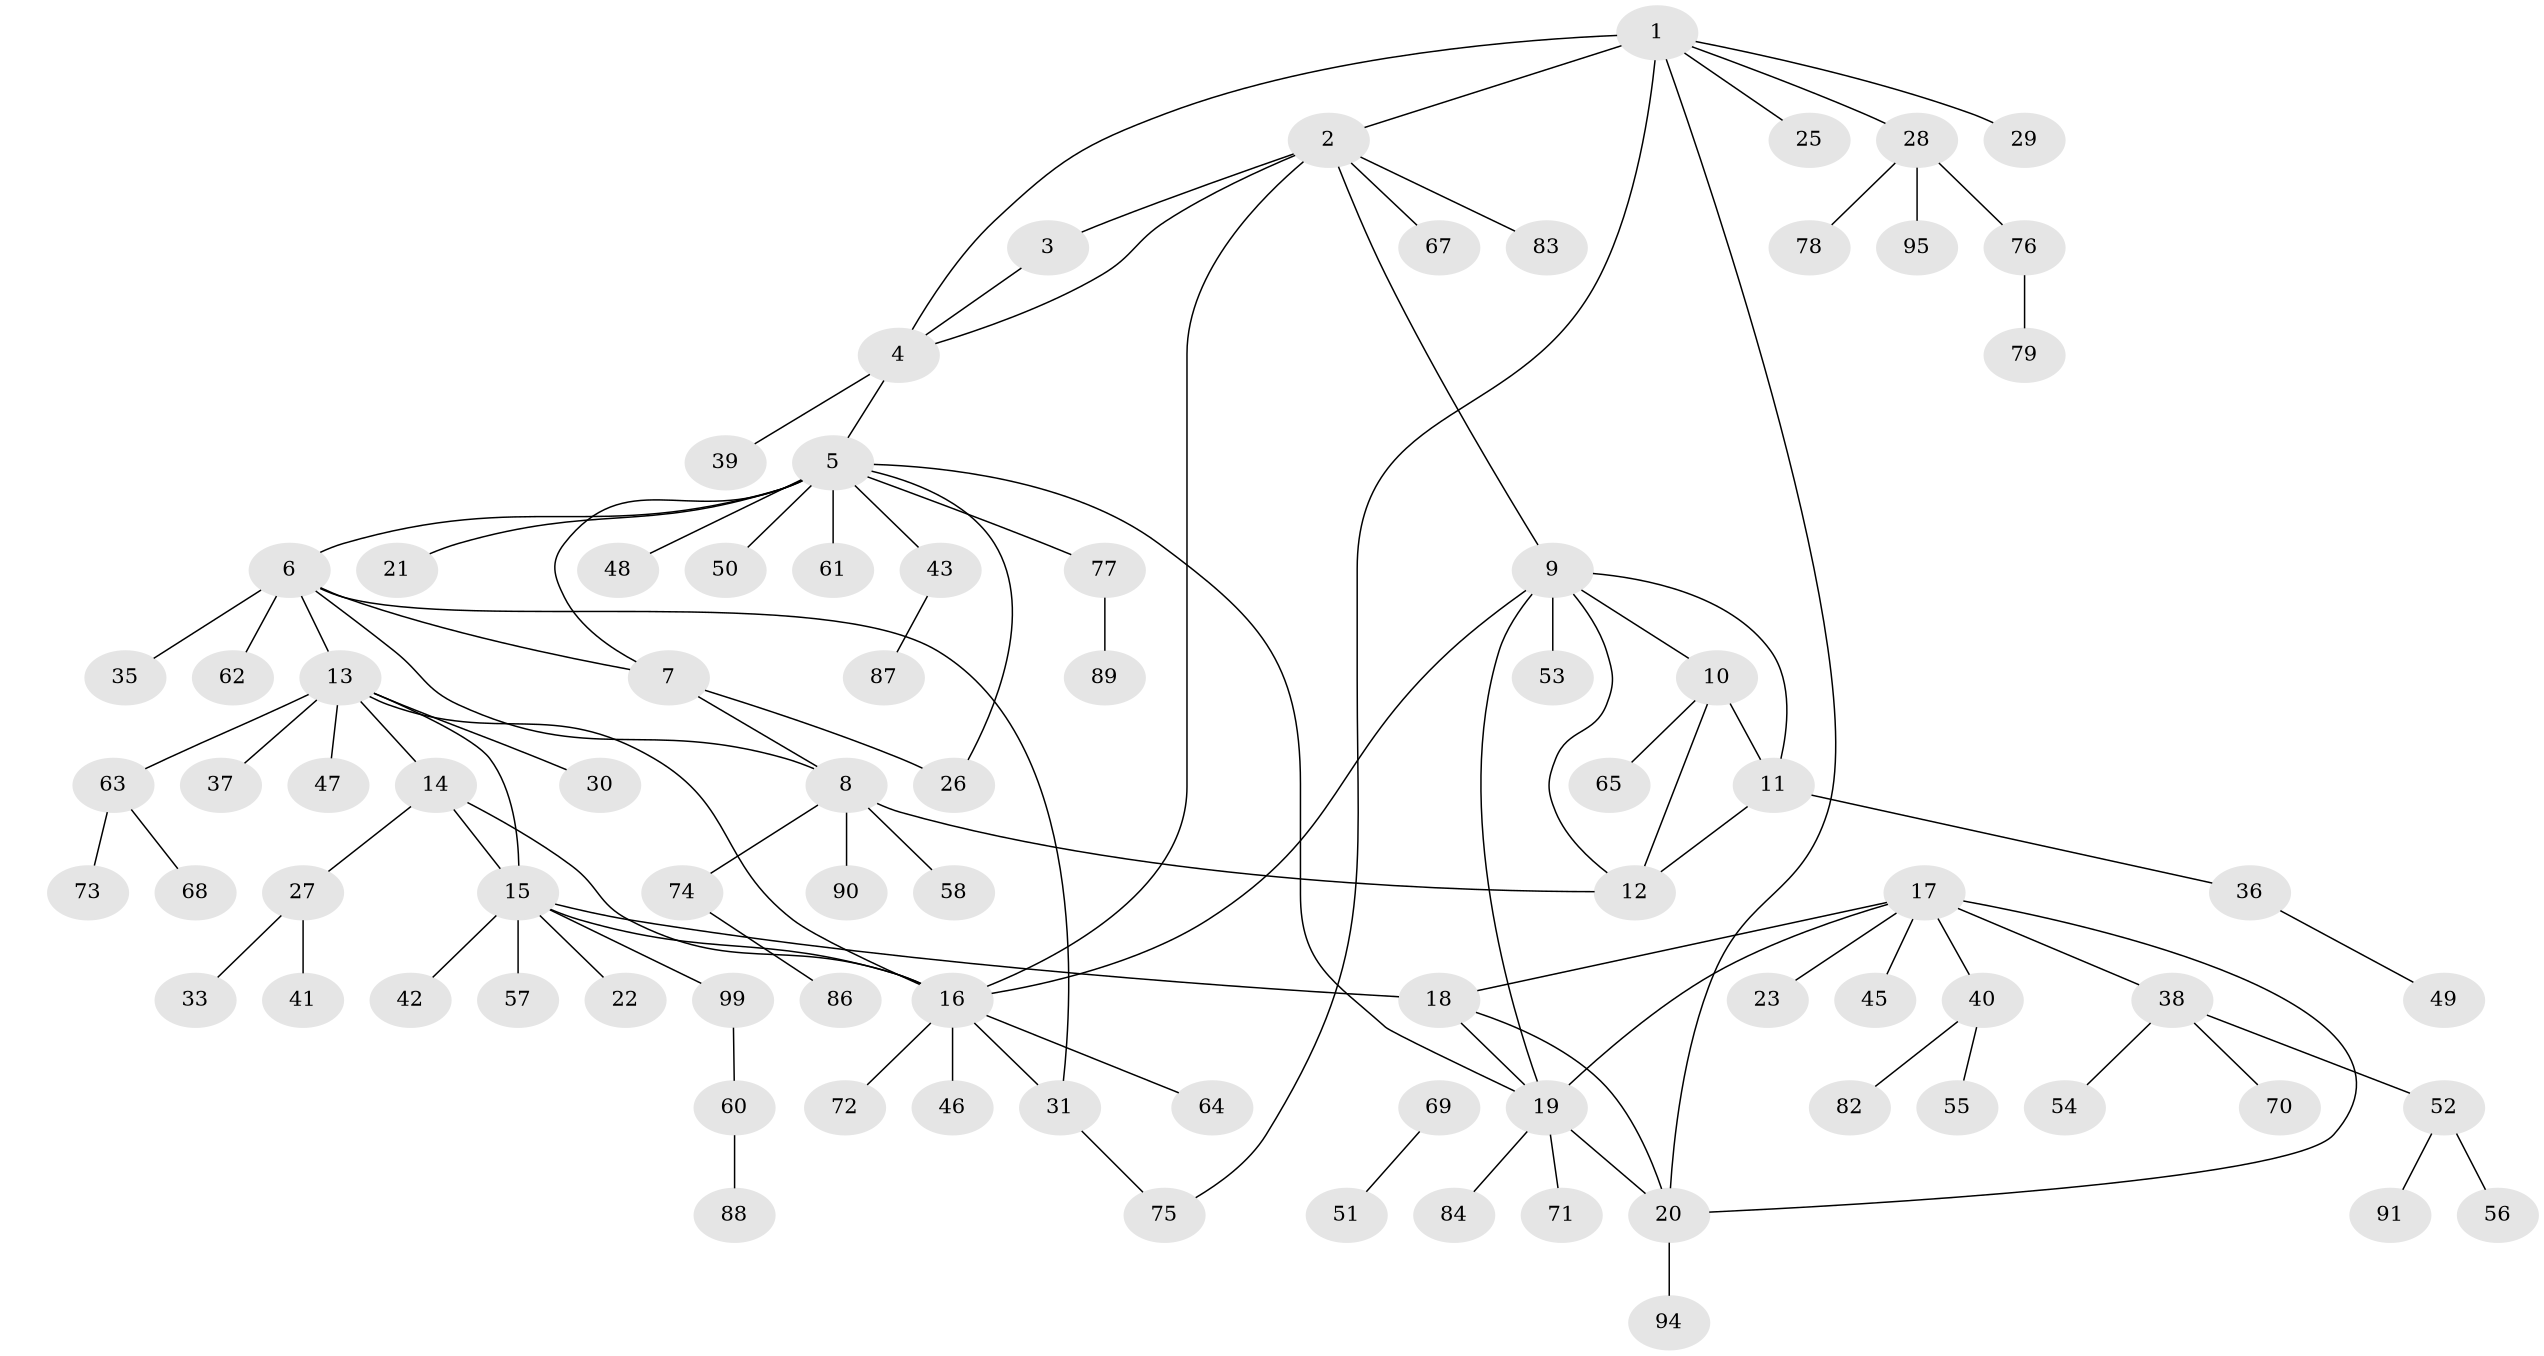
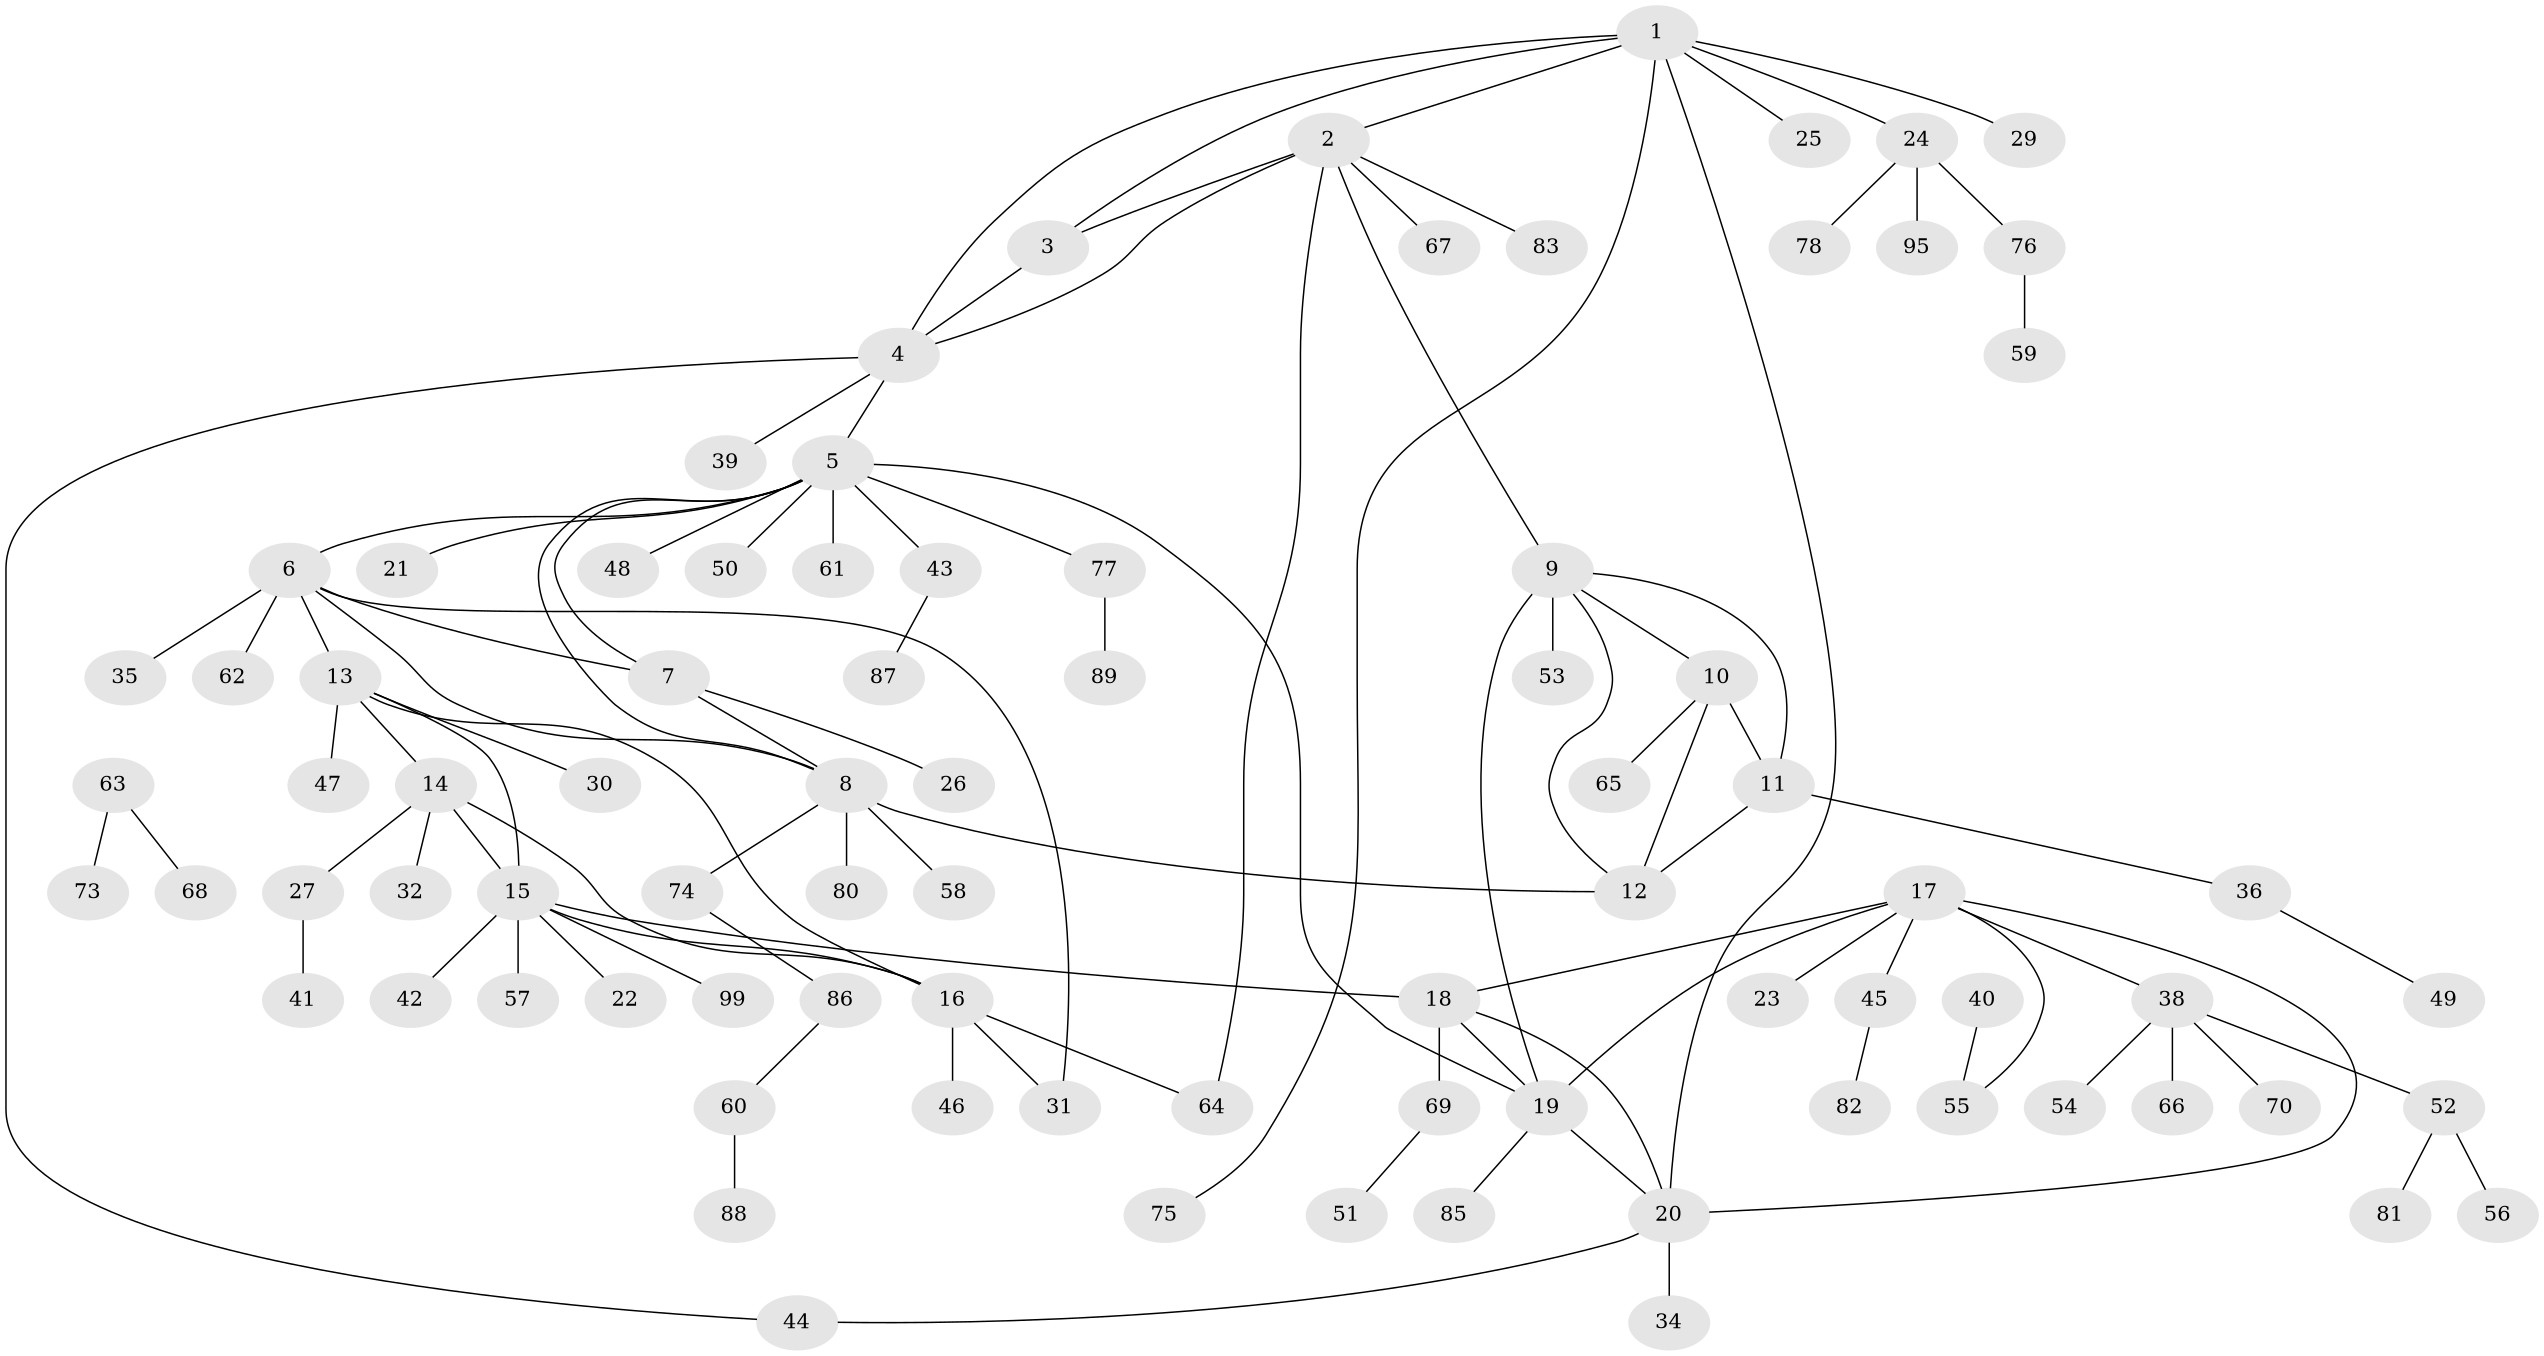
none -> (1332, 94)
(1917, 140) -> (1917, 140)
(2025, 355) -> (2025, 355)
(1009, 581) -> (540, 589)
(1187, 604) -> (1272, 624)
(227, 732) -> none
(221, 785) -> none
(1285, 858) -> none
none -> (411, 893)
(847, 893) -> (847, 893)
(1954, 947) -> (2043, 989)
(196, 1000) -> none
none -> (1439, 1045)
(734, 1054) -> (788, 1054)
(1917, 1054) -> (1863, 1054)
(845, 1108) -> none
none -> (2172, 1108)
(1112, 1162) -> none
(1454, 1215) -> (1454, 1215)
(1562, 1215) -> none
(2390, 1215) -> (2390, 1215)
none -> (797, 1323)
(1669, 1323) -> (1669, 1323)
